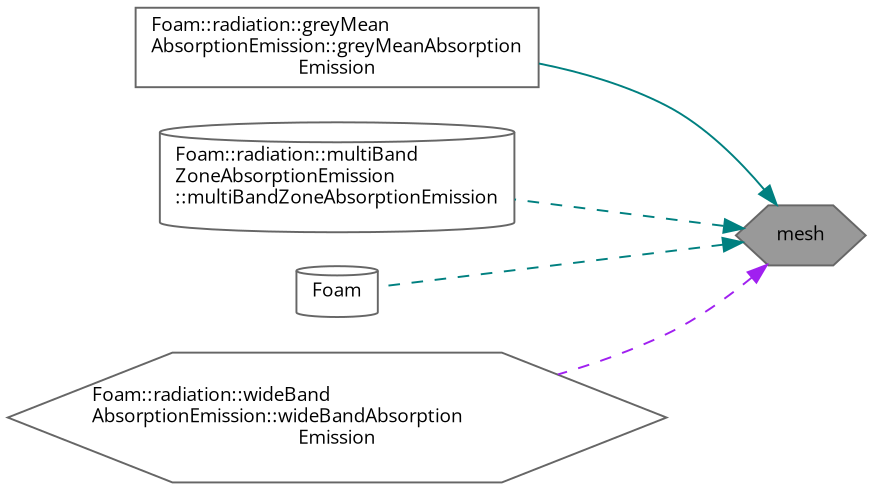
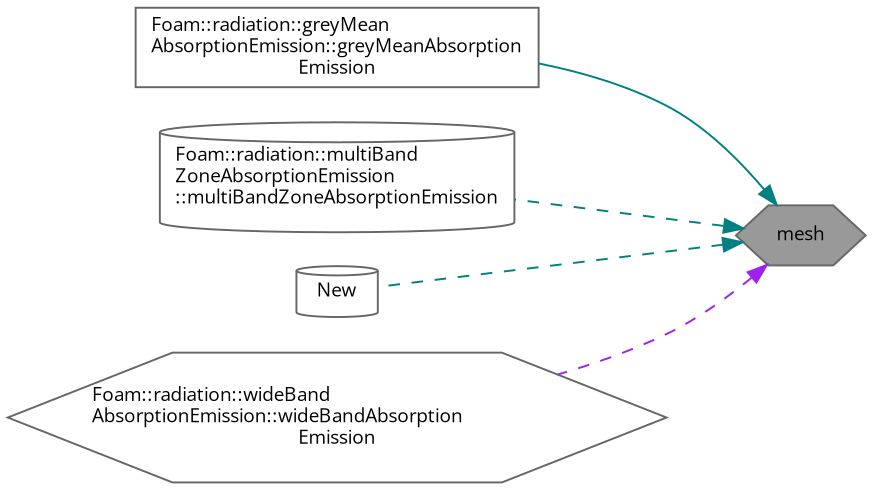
(337, 292) -> (337, 292)
